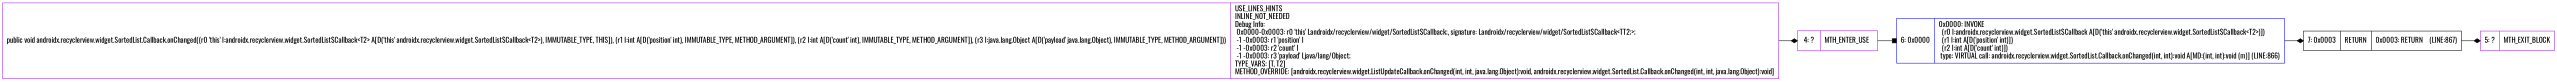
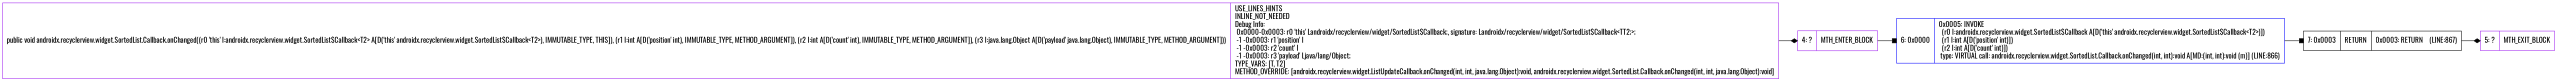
(1963, 25) -> (1963, 25)
(1847, 41) -> (1847, 41)
(2291, 41) -> (2291, 41)
